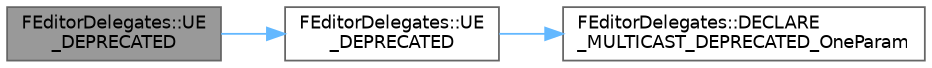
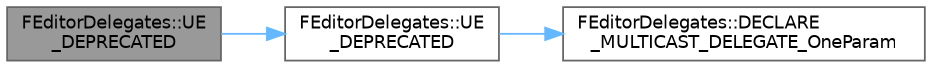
(744, 34) -> (744, 34)
